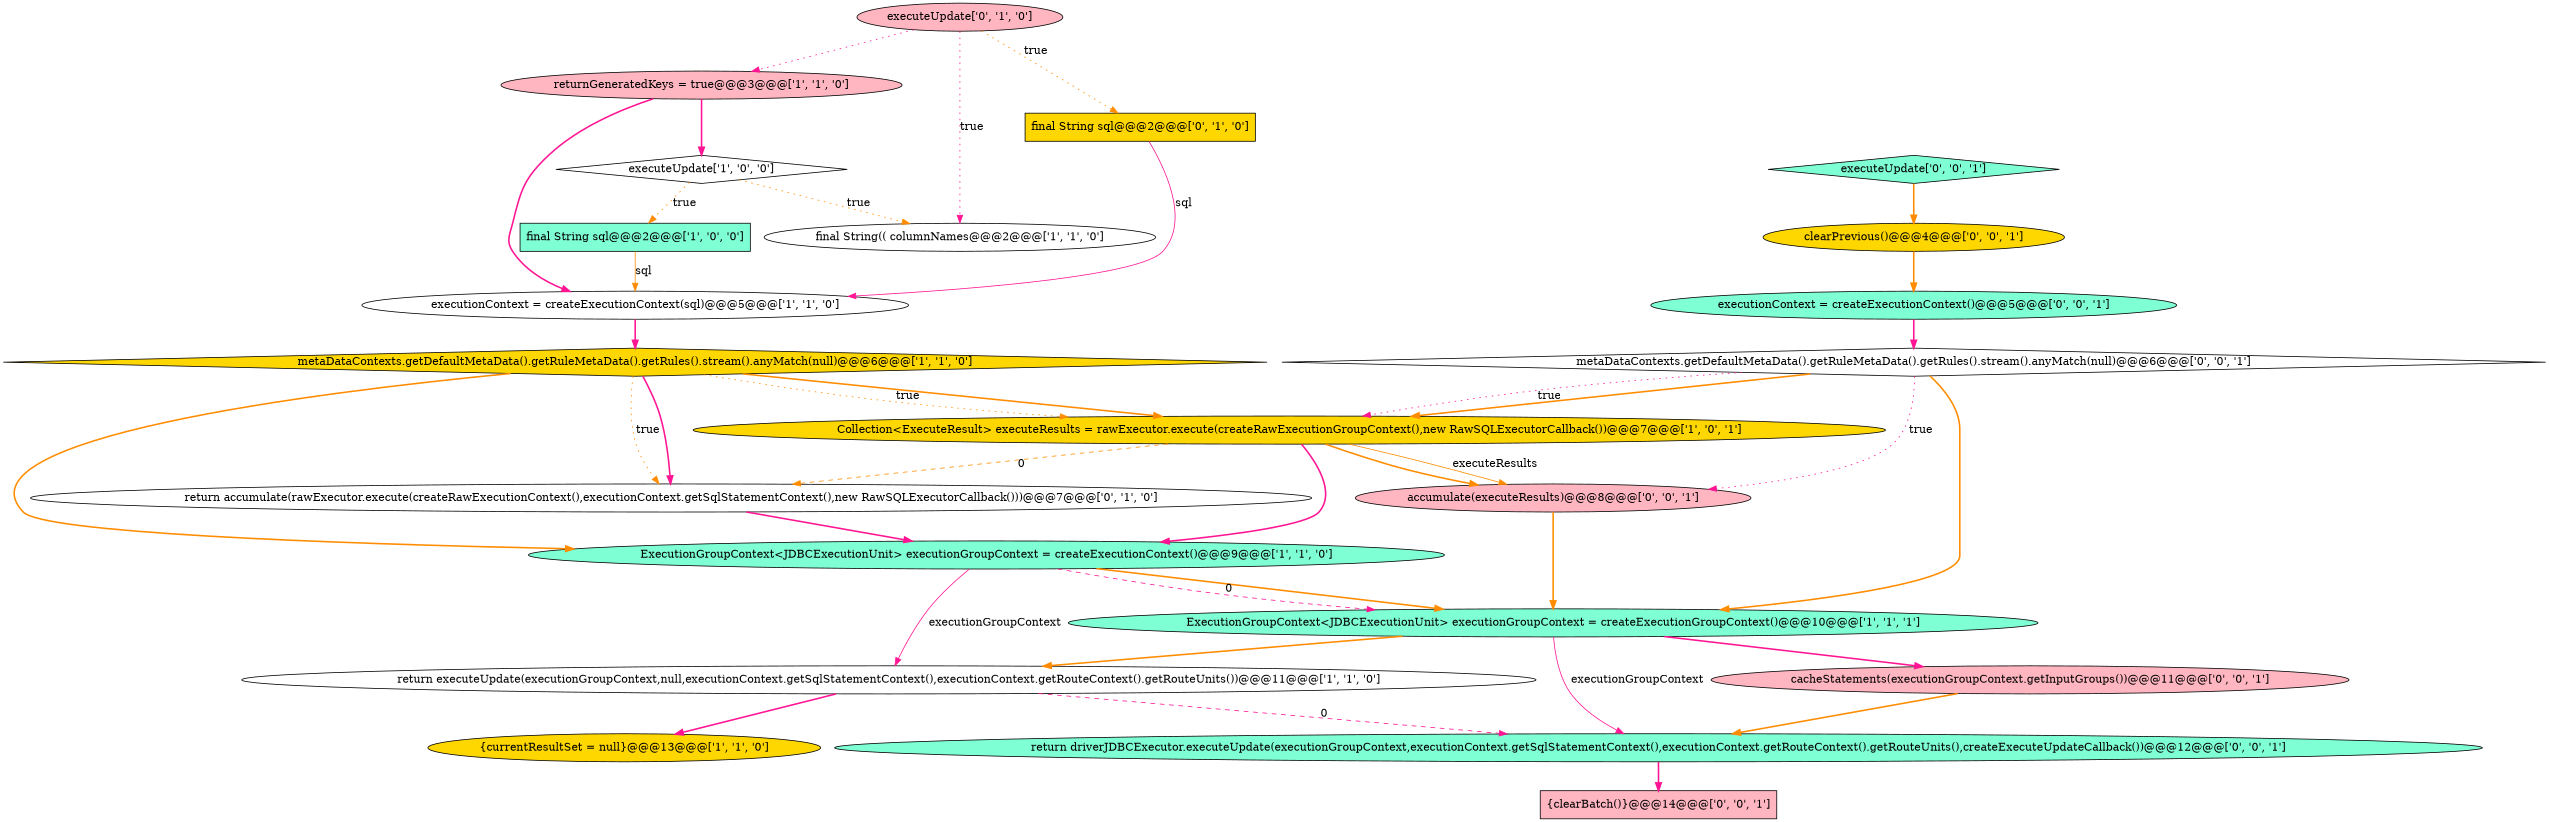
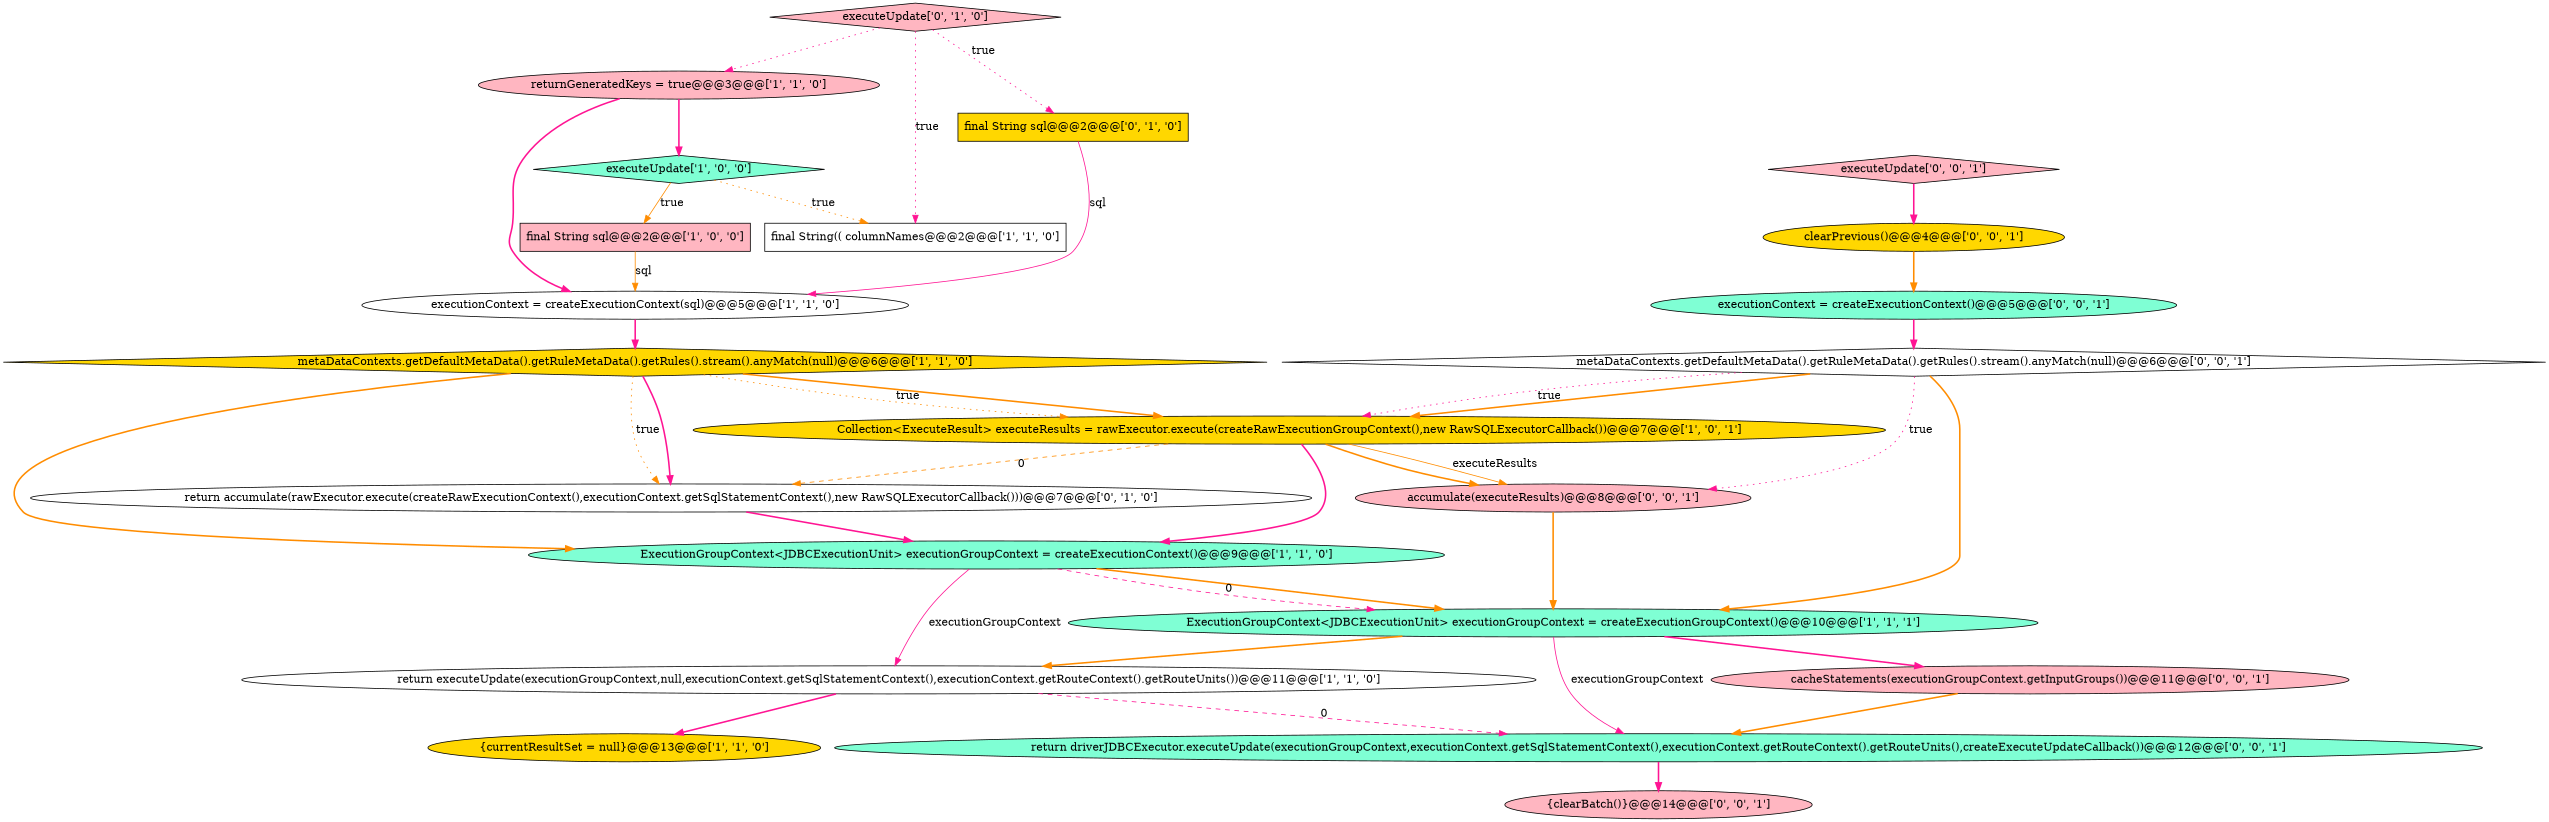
(960, 17) -> (915, 17)
(1046, 70) -> (990, 69)
(702, 169) -> (679, 169)
(1914, 169) -> (1914, 169)
(1914, 199) -> (1914, 199)
(672, 200) -> (660, 199)
(635, 237) -> (635, 237)
(960, 237) -> (915, 237)
(1659, 805) -> (1659, 805)
